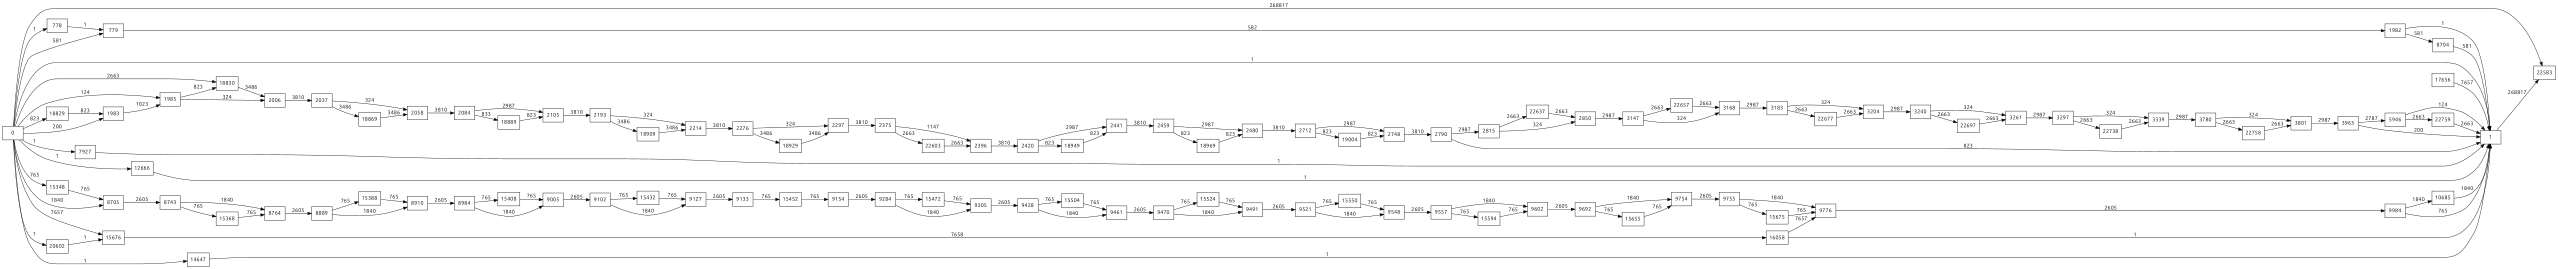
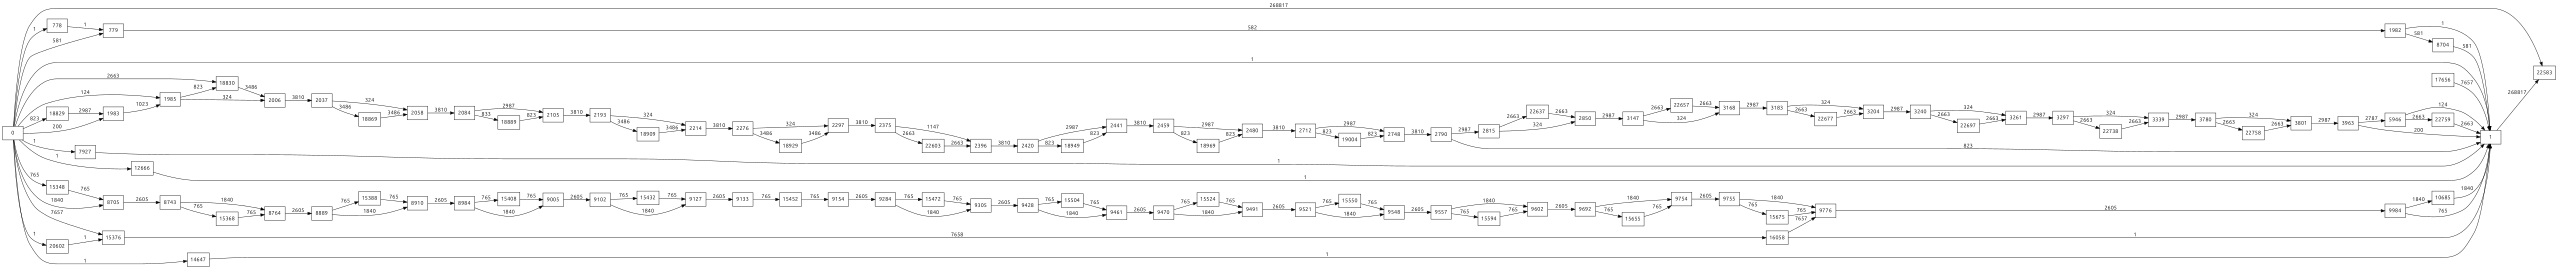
(85, 111) -> (85, 111)
(113, 238) -> (113, 238)
